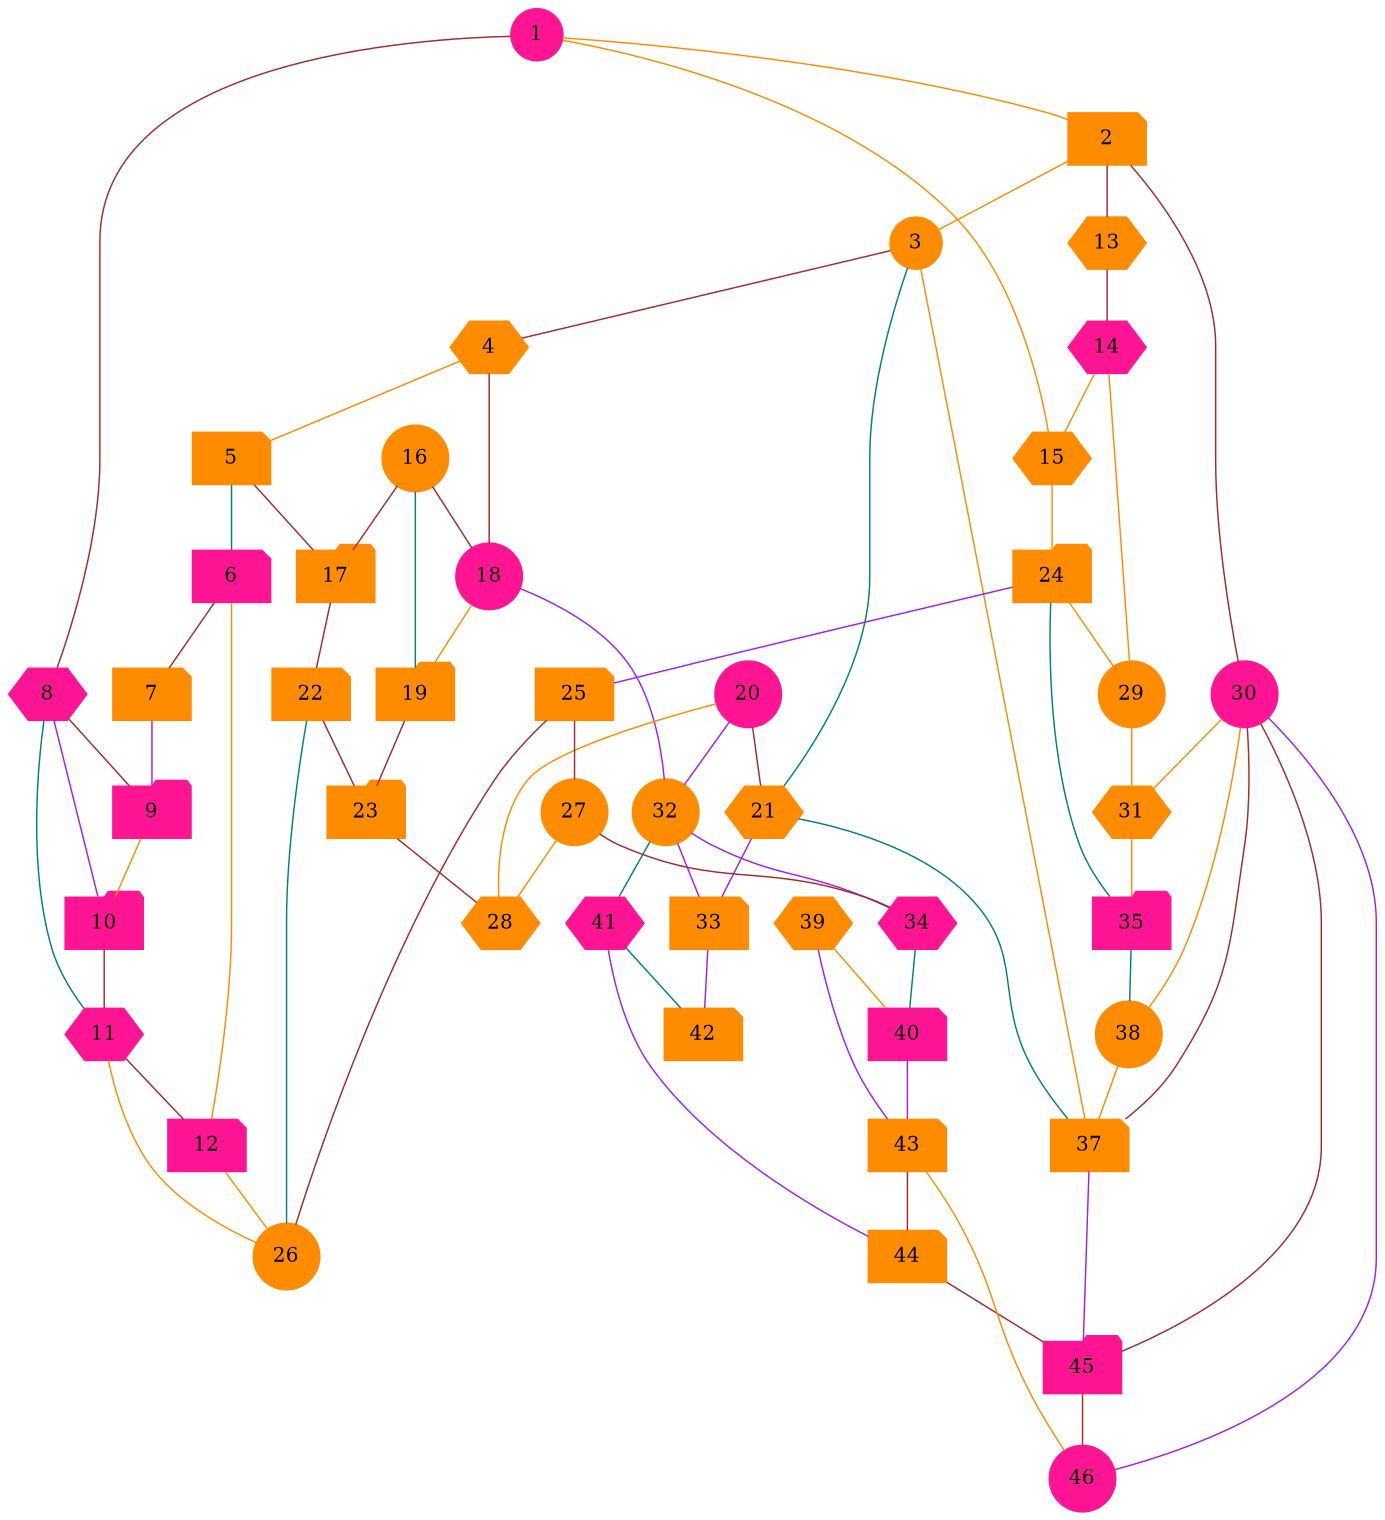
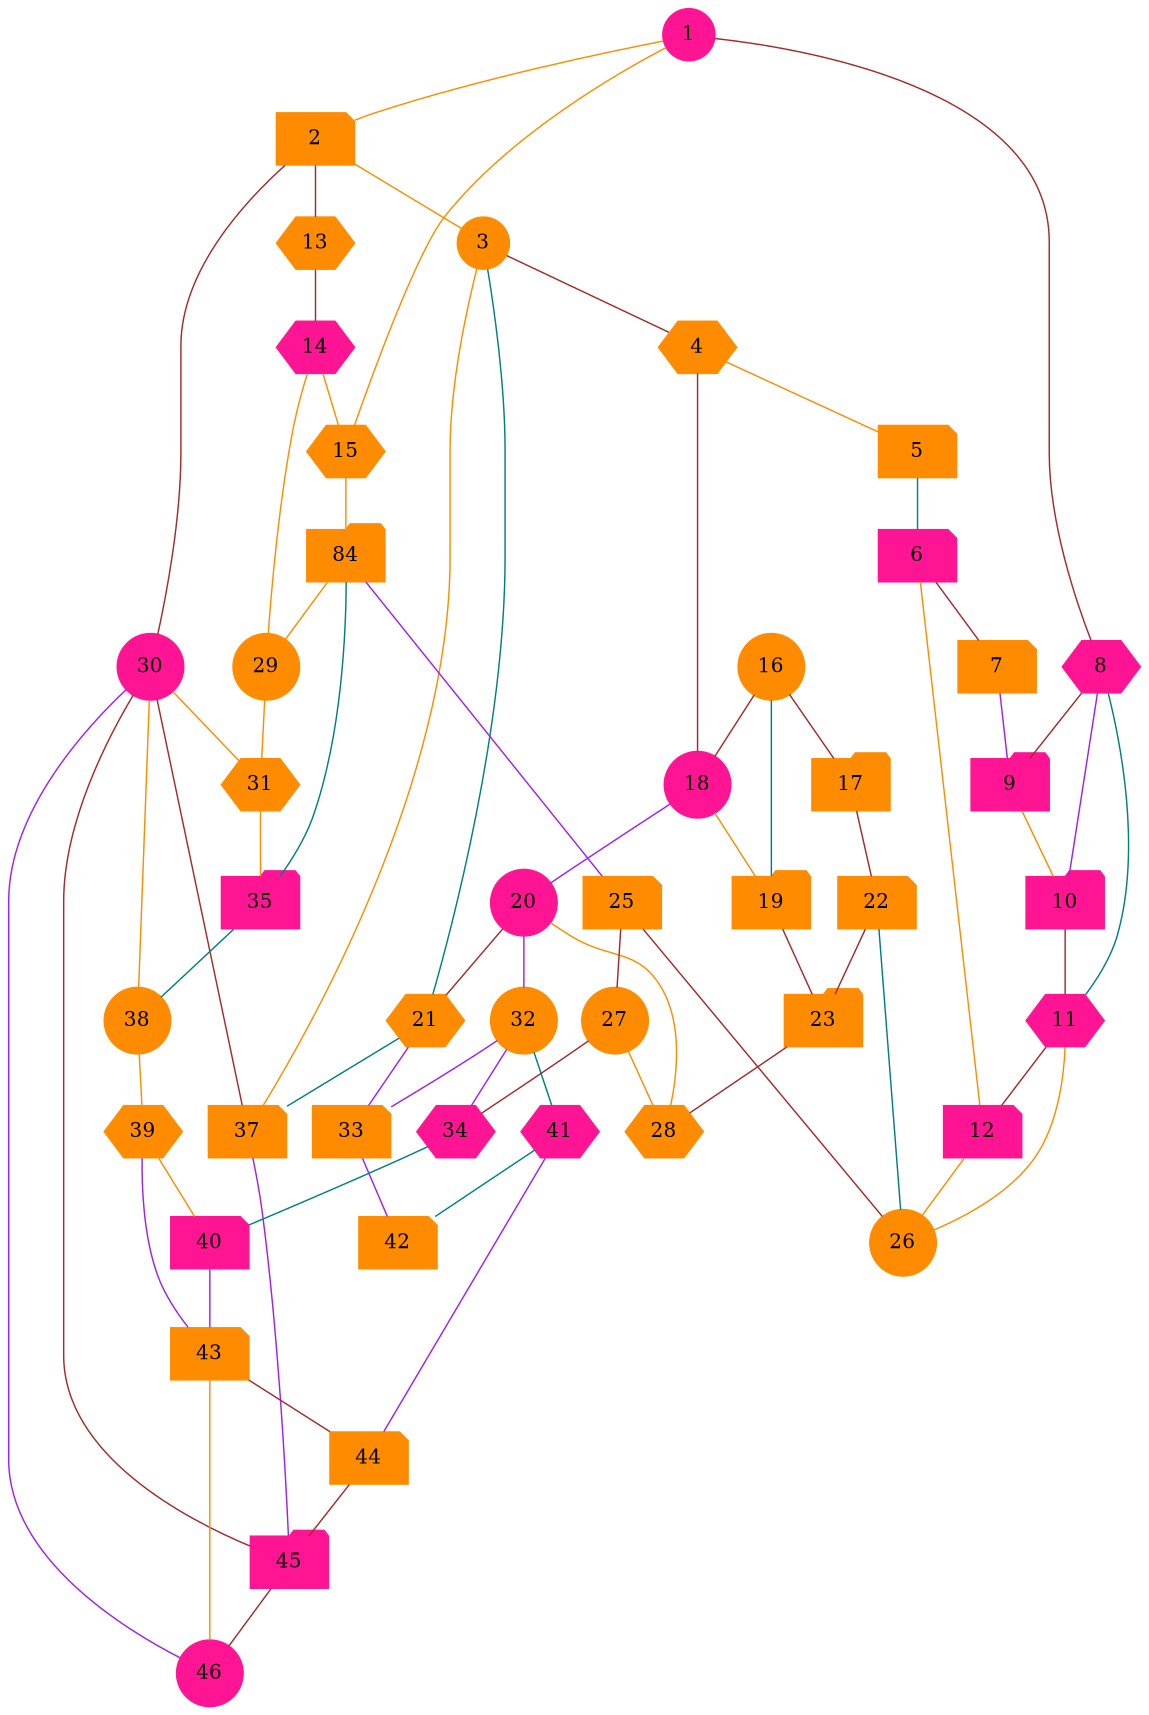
(284, 517) -> none
(1052, 576) -> (346, 556)
(625, 659) -> (610, 843)
(1108, 1093) -> (141, 1080)
